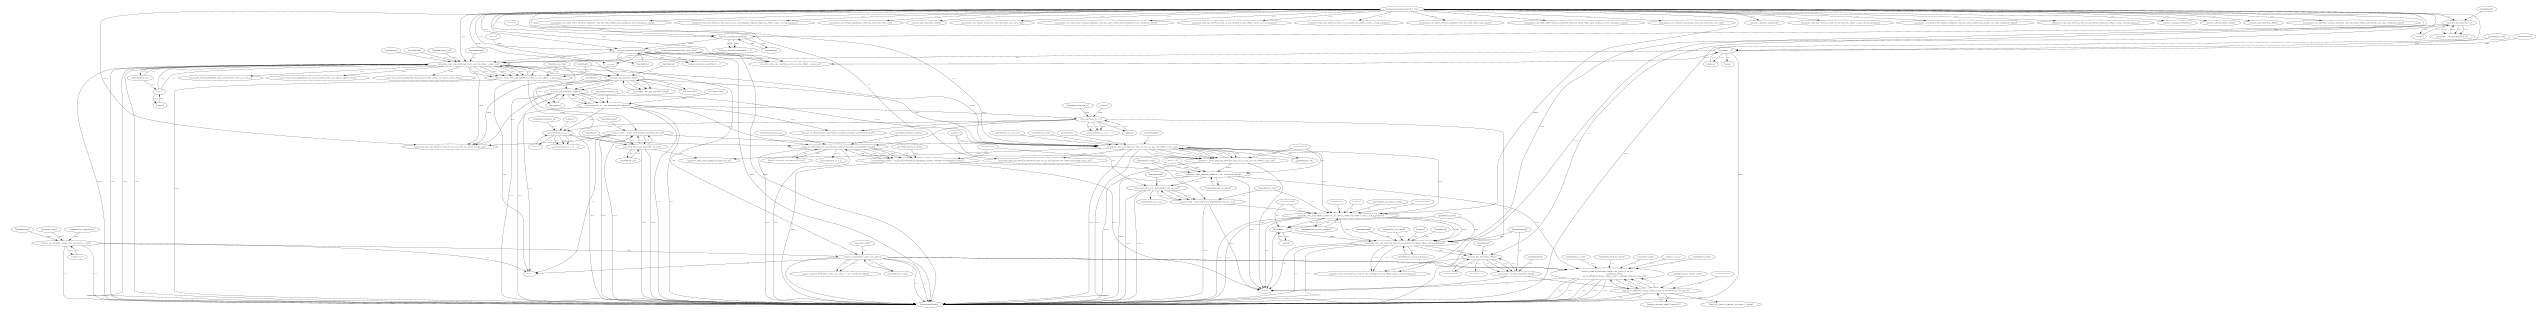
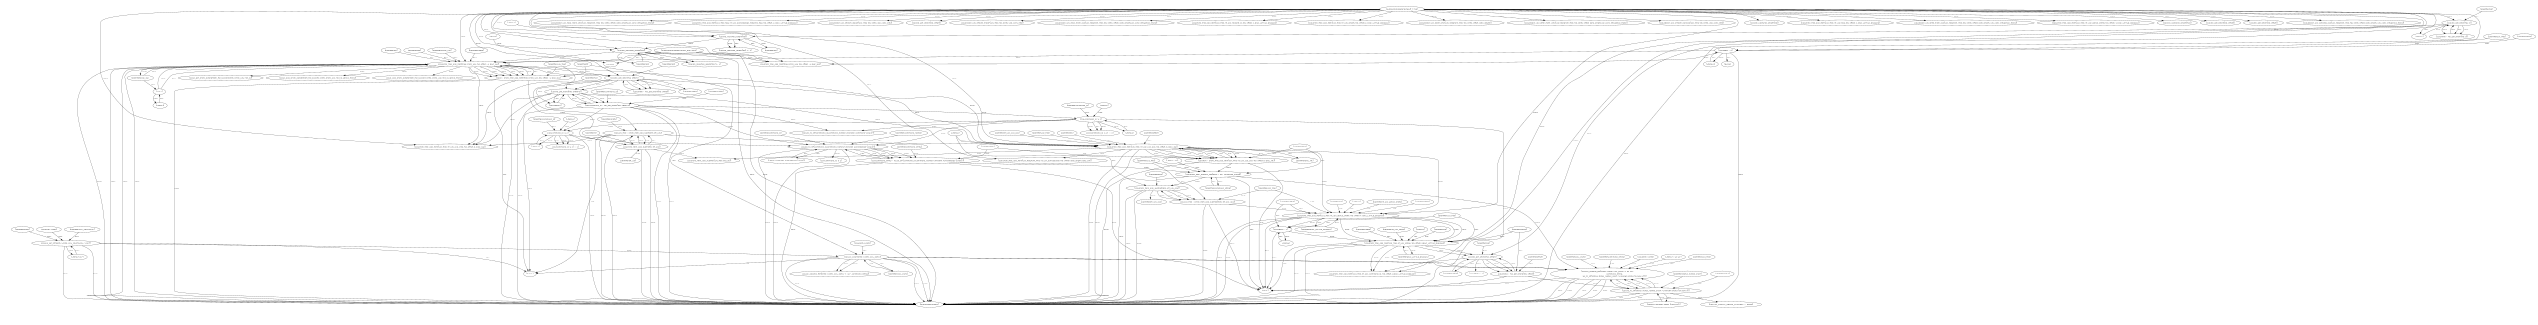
(638, 133) -> (638, 133)
(629, 152) -> none
